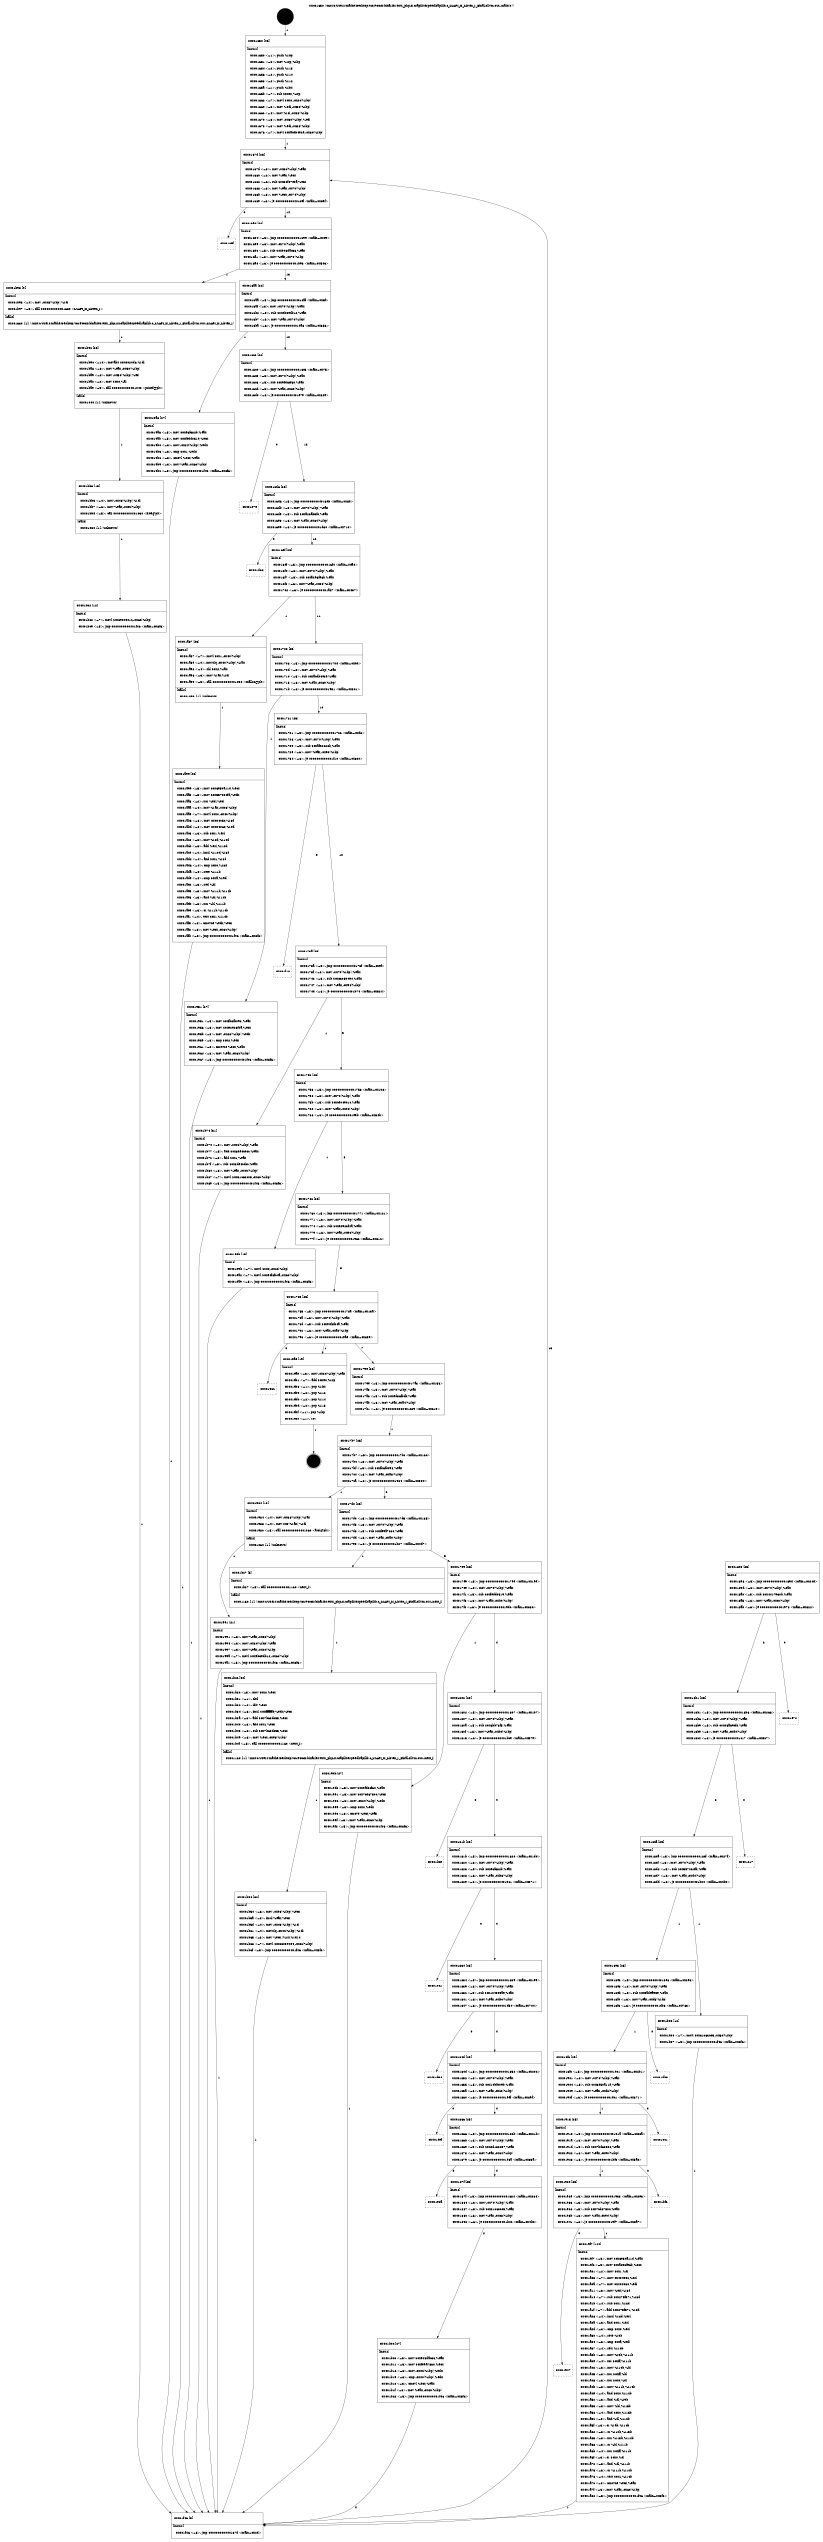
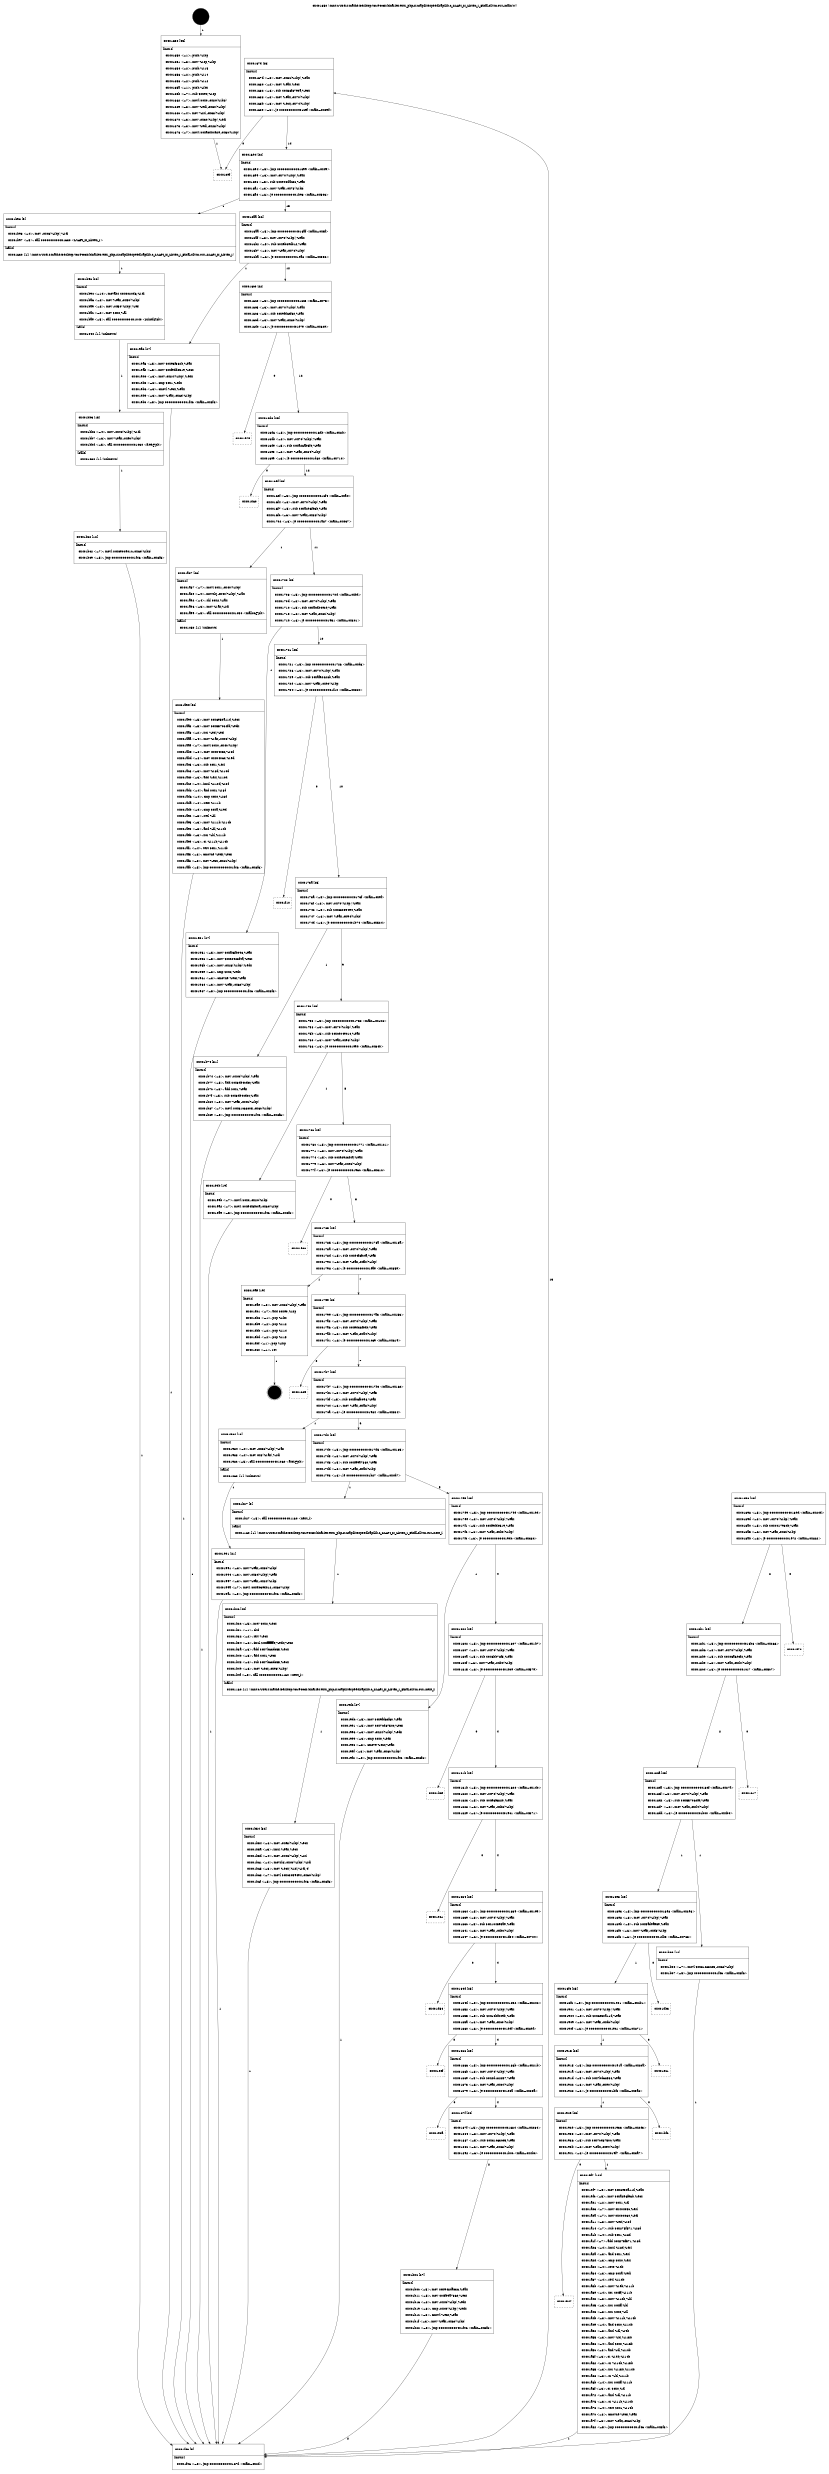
(285, 143) -> (217, 153)
(275, 1360) -> (316, 1209)
none -> (299, 1393)
